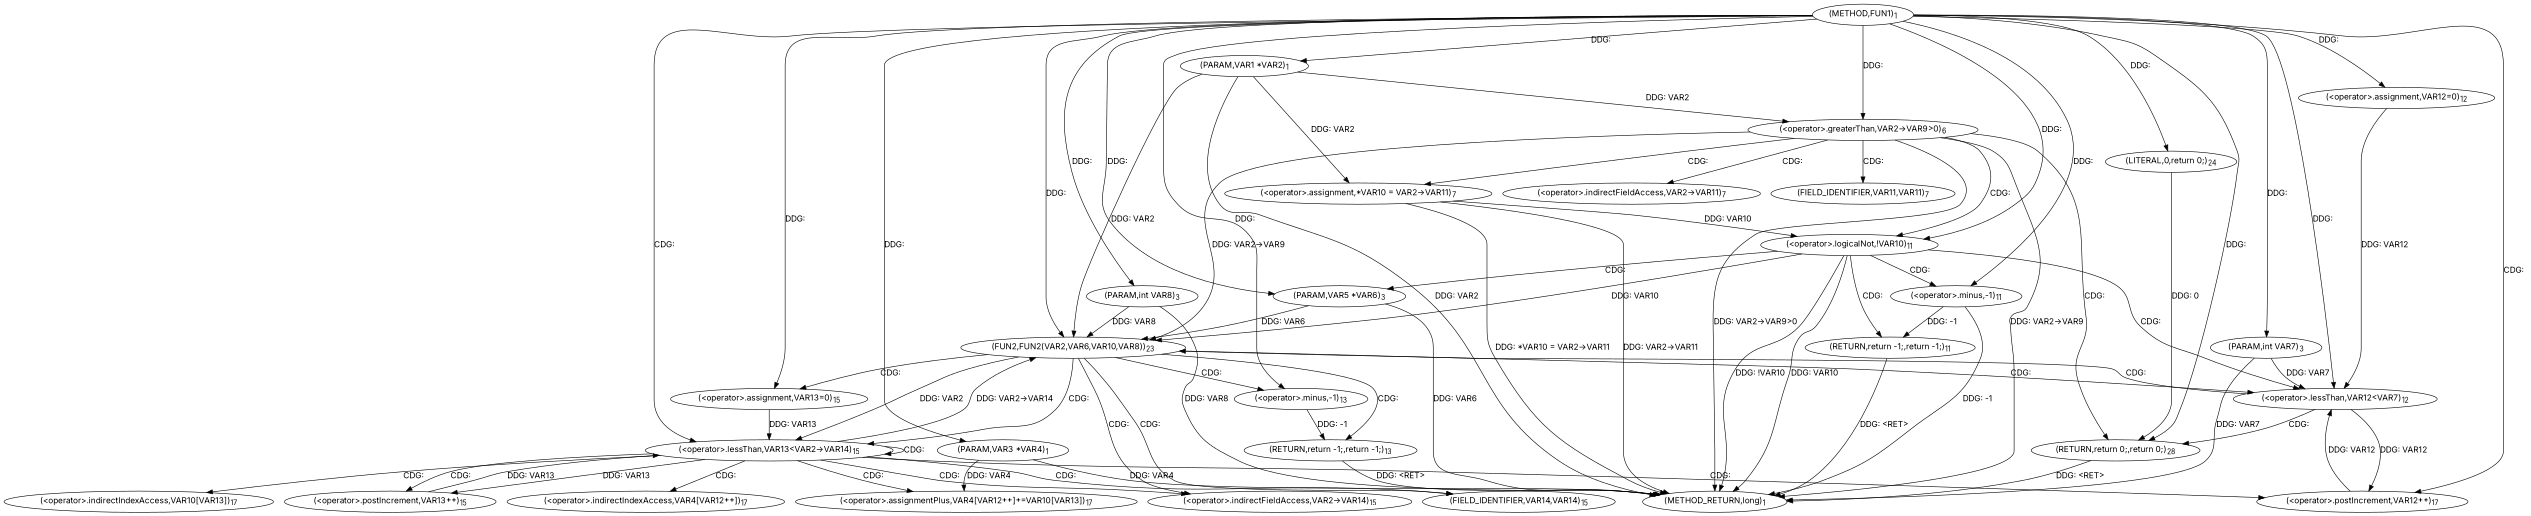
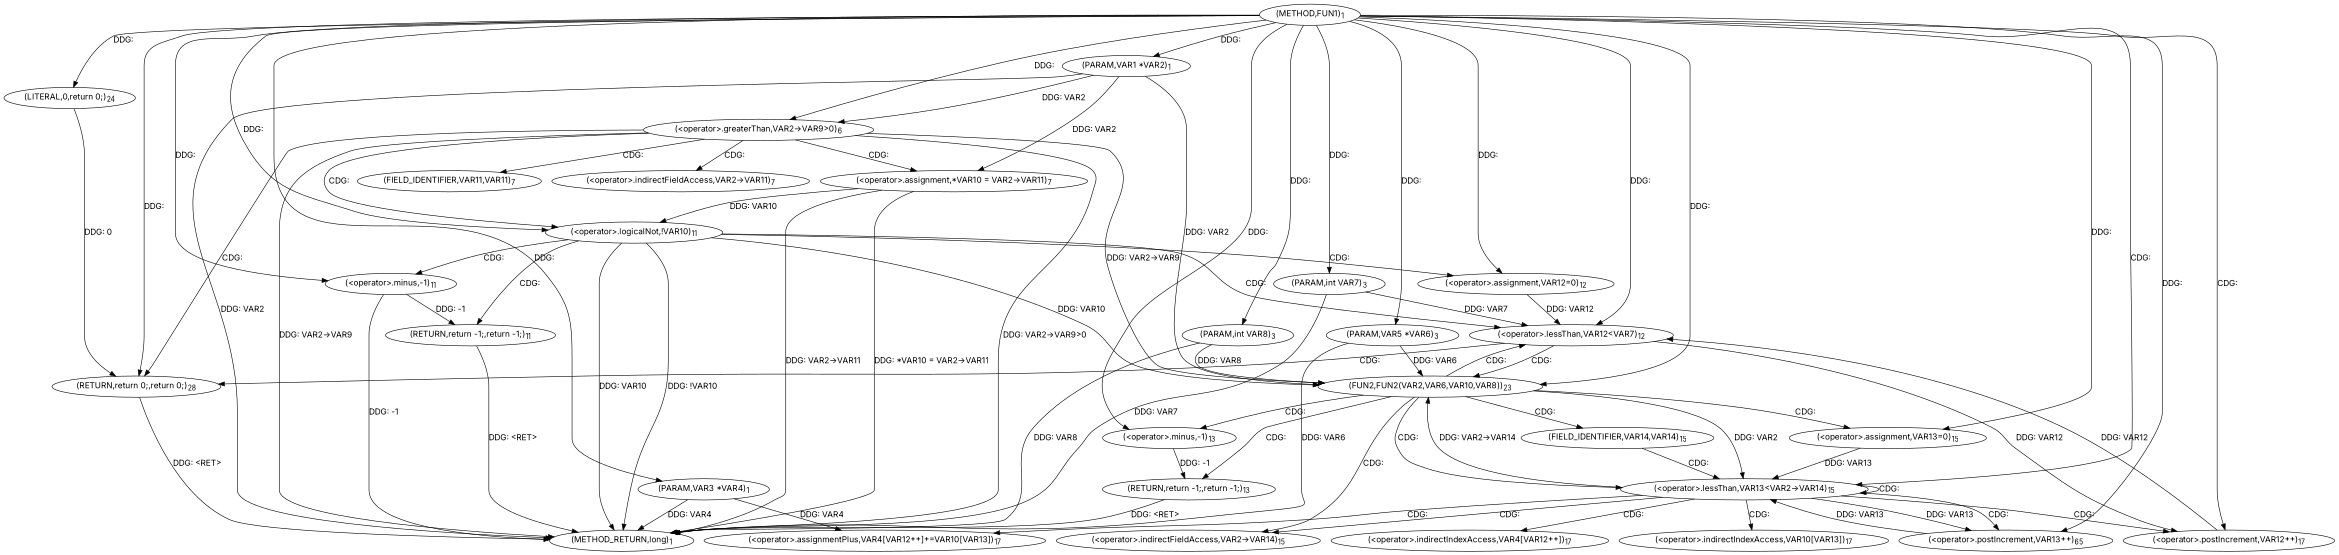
none -> (2087, 37)
(1585, 268) -> (1194, 252)
(1142, 488) -> (1678, 462)
(463, 501) -> (2079, 540)
